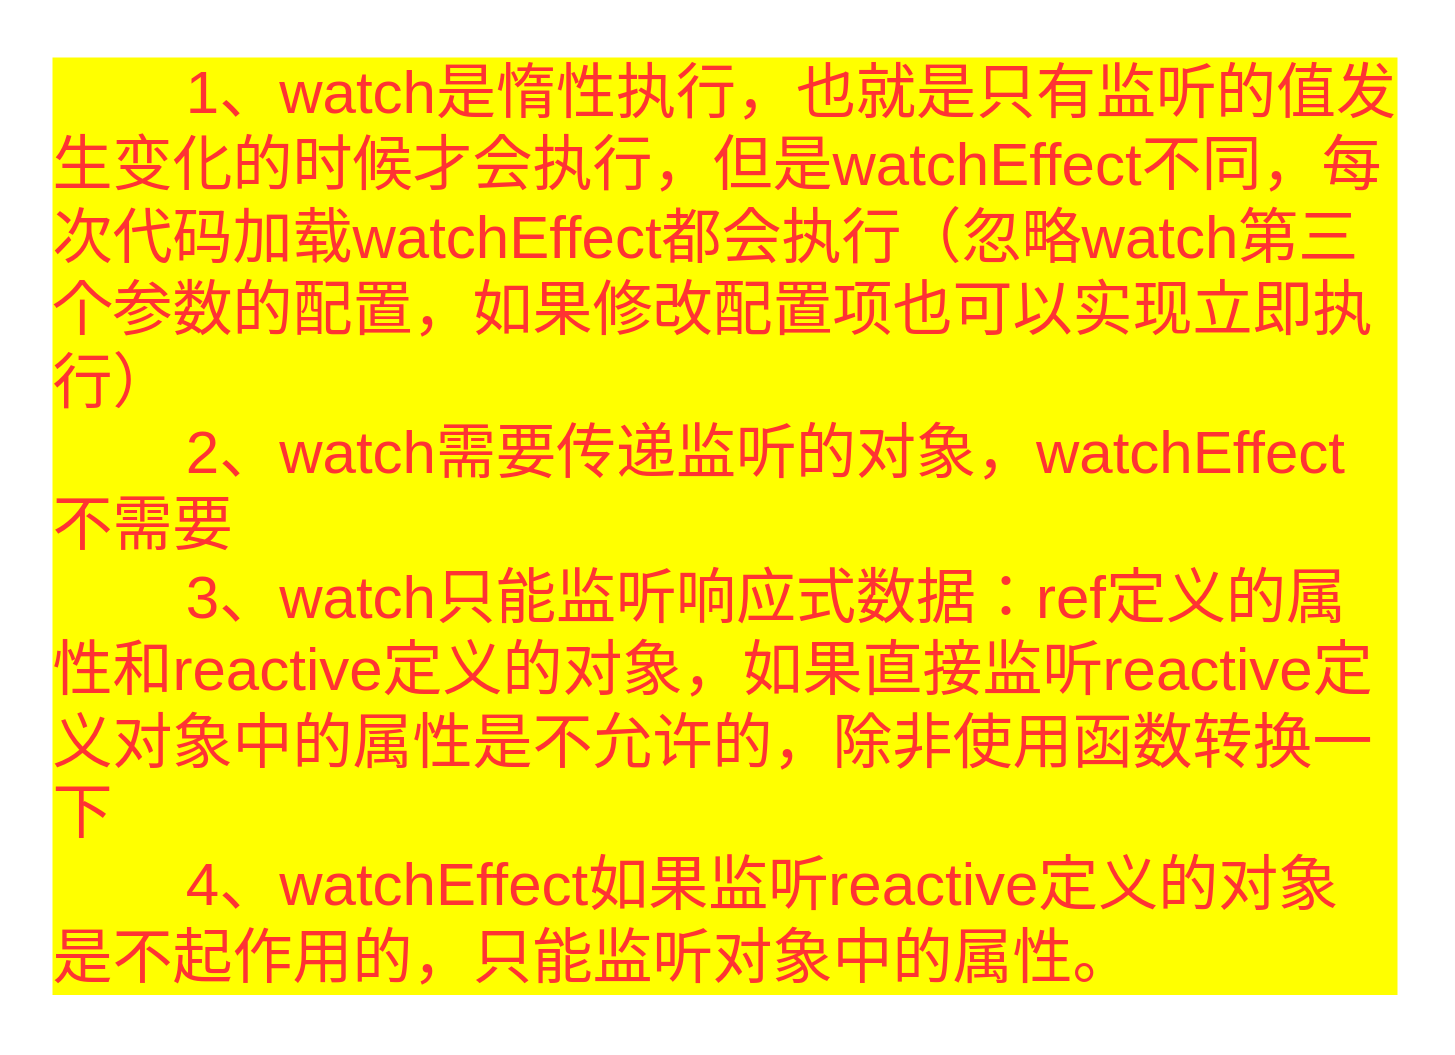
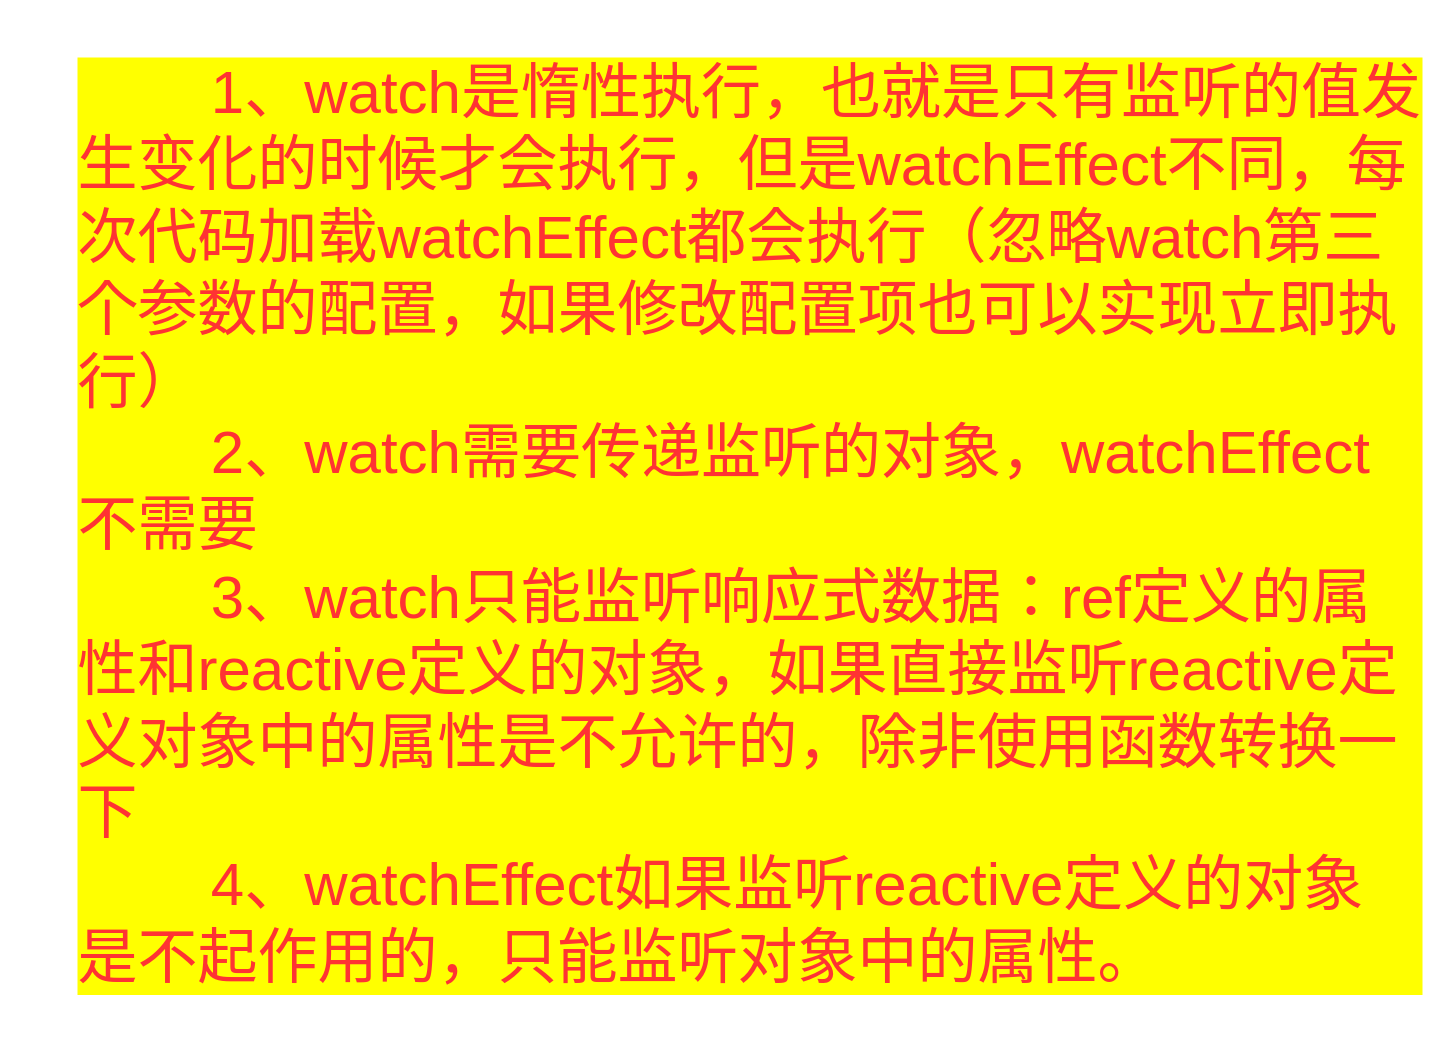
(726, 526) -> (751, 526)
